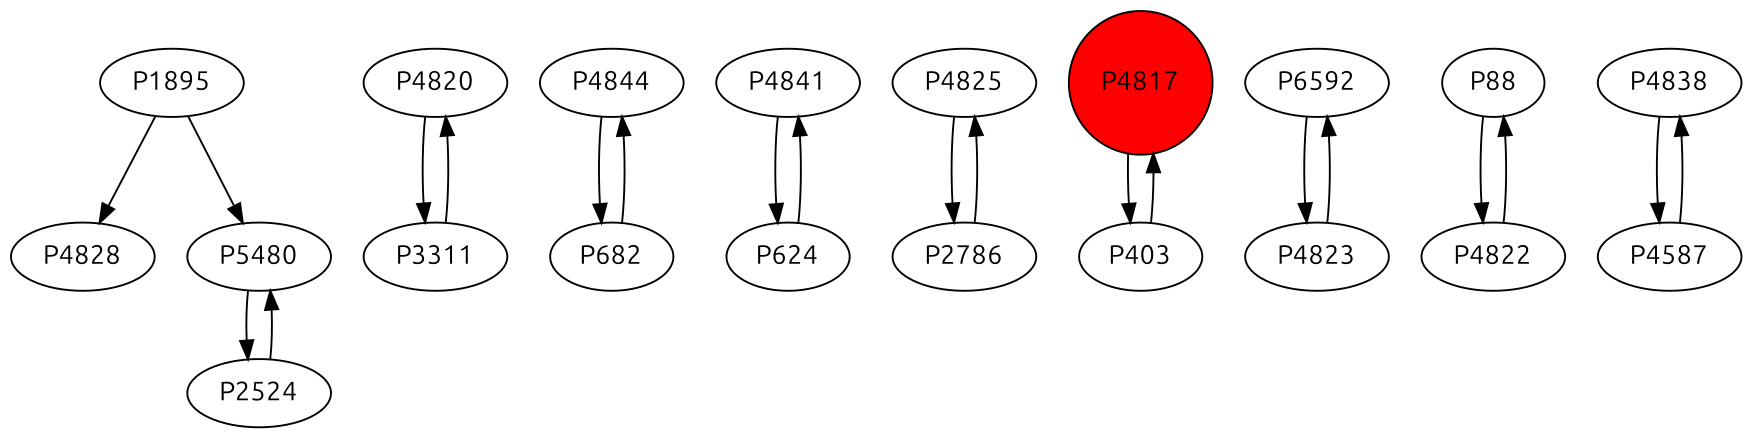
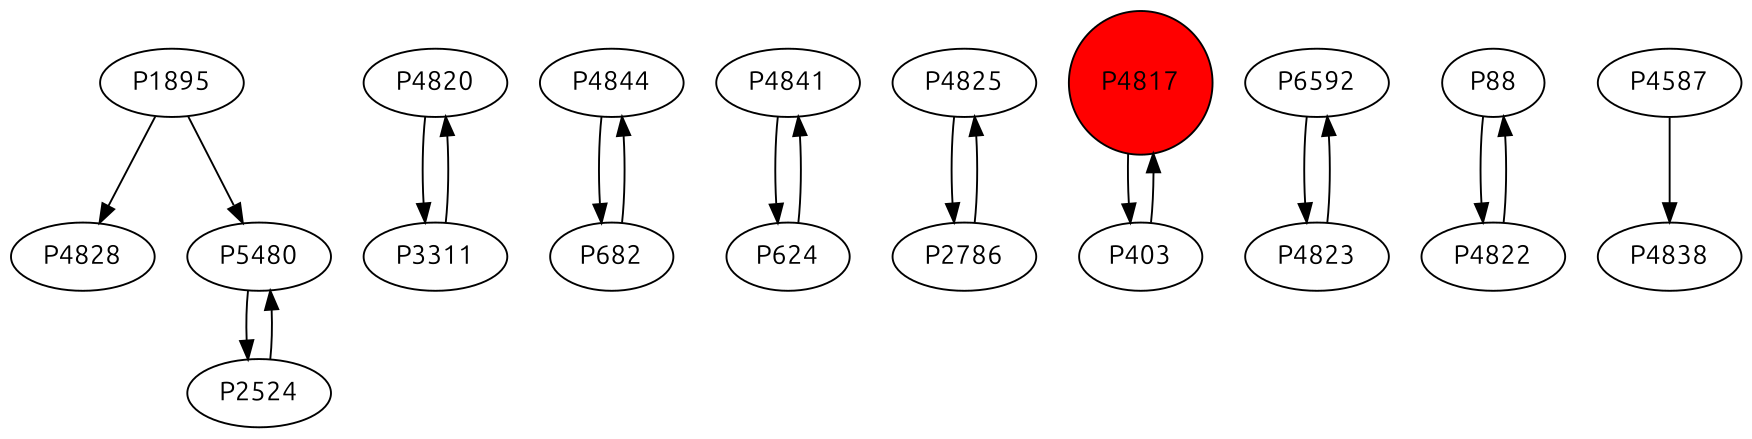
(1657, 160) -> none
